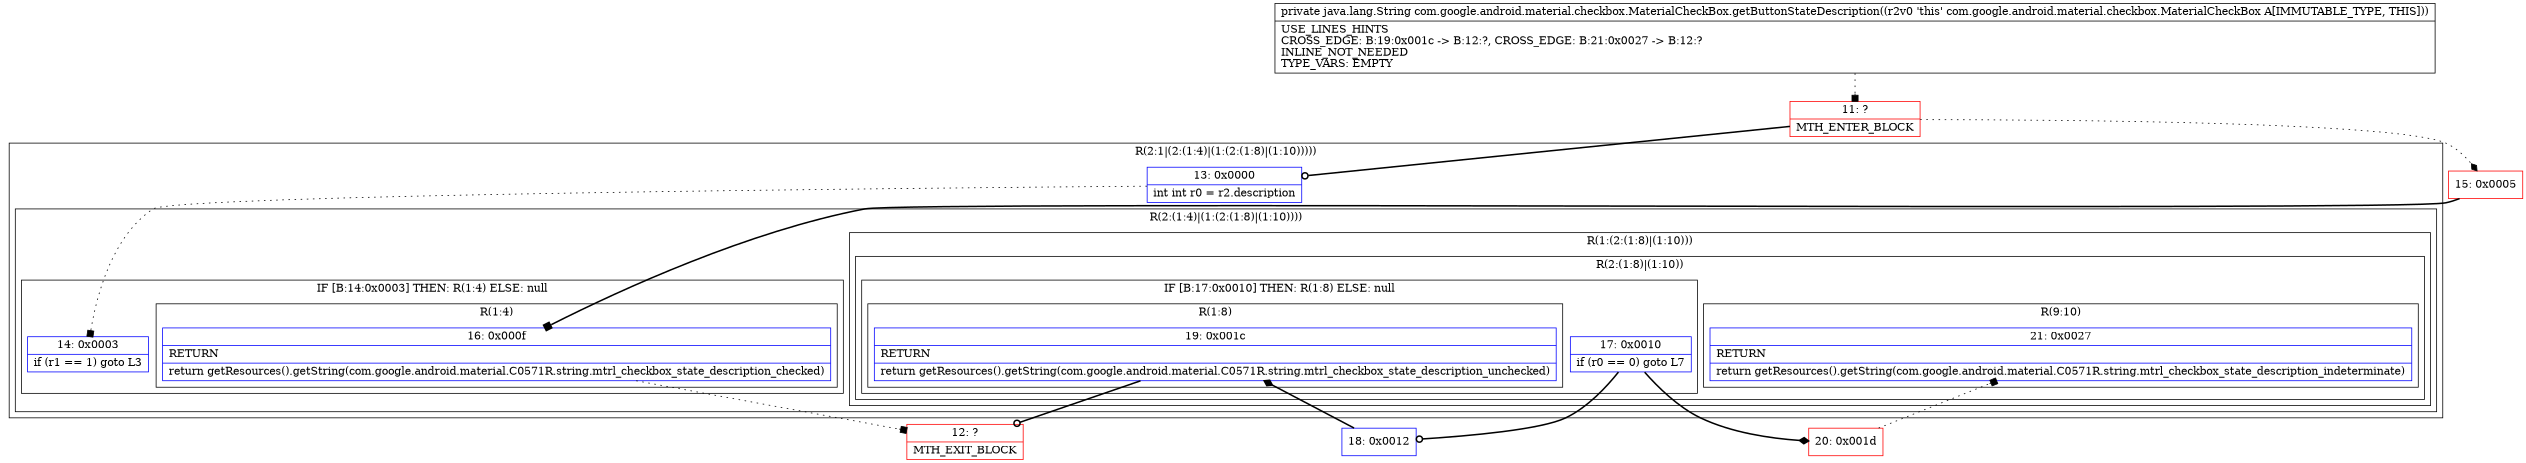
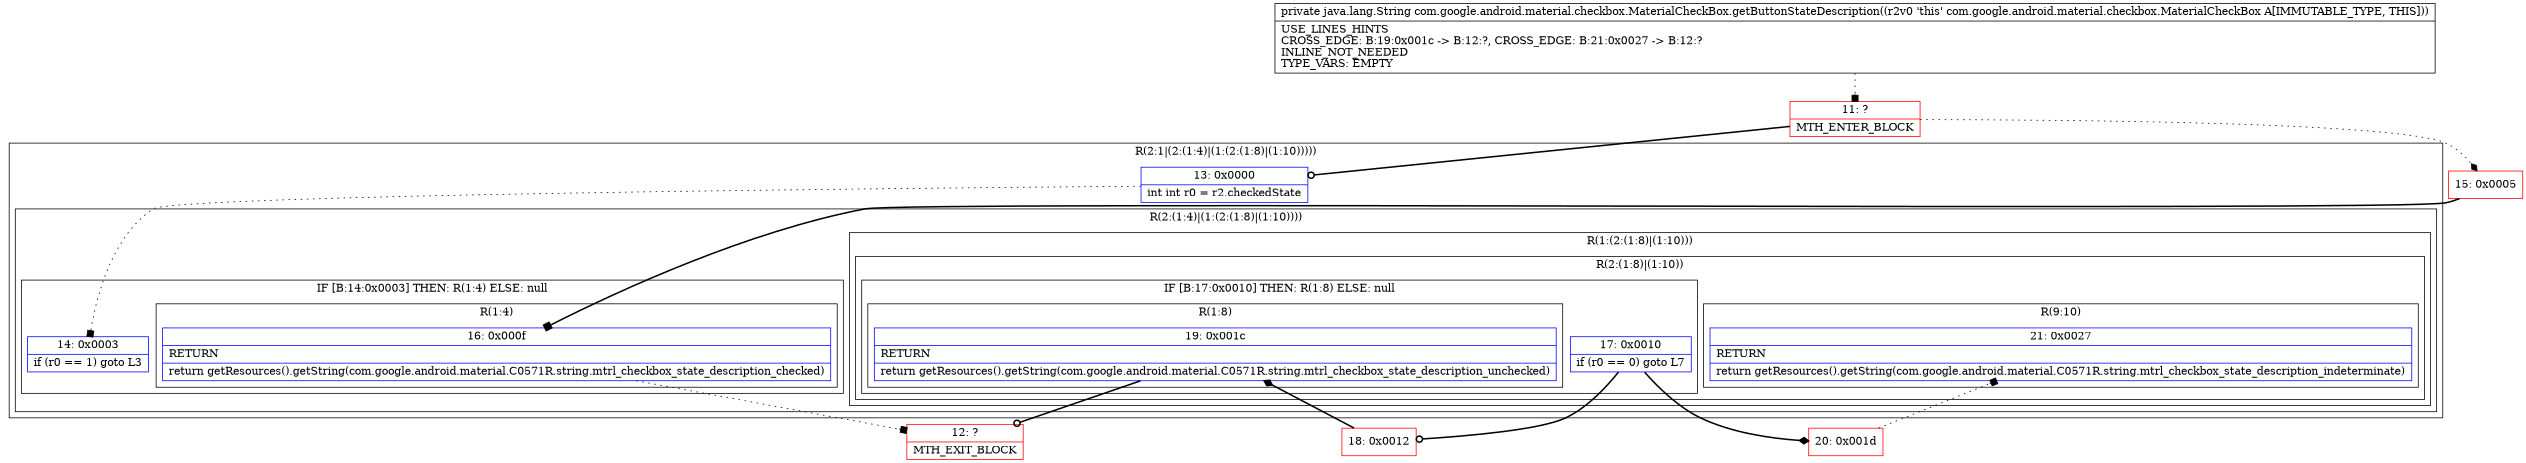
(1224, 193) -> (1224, 193)
(88, 363) -> (88, 363)
(1379, 442) -> (1379, 442)
